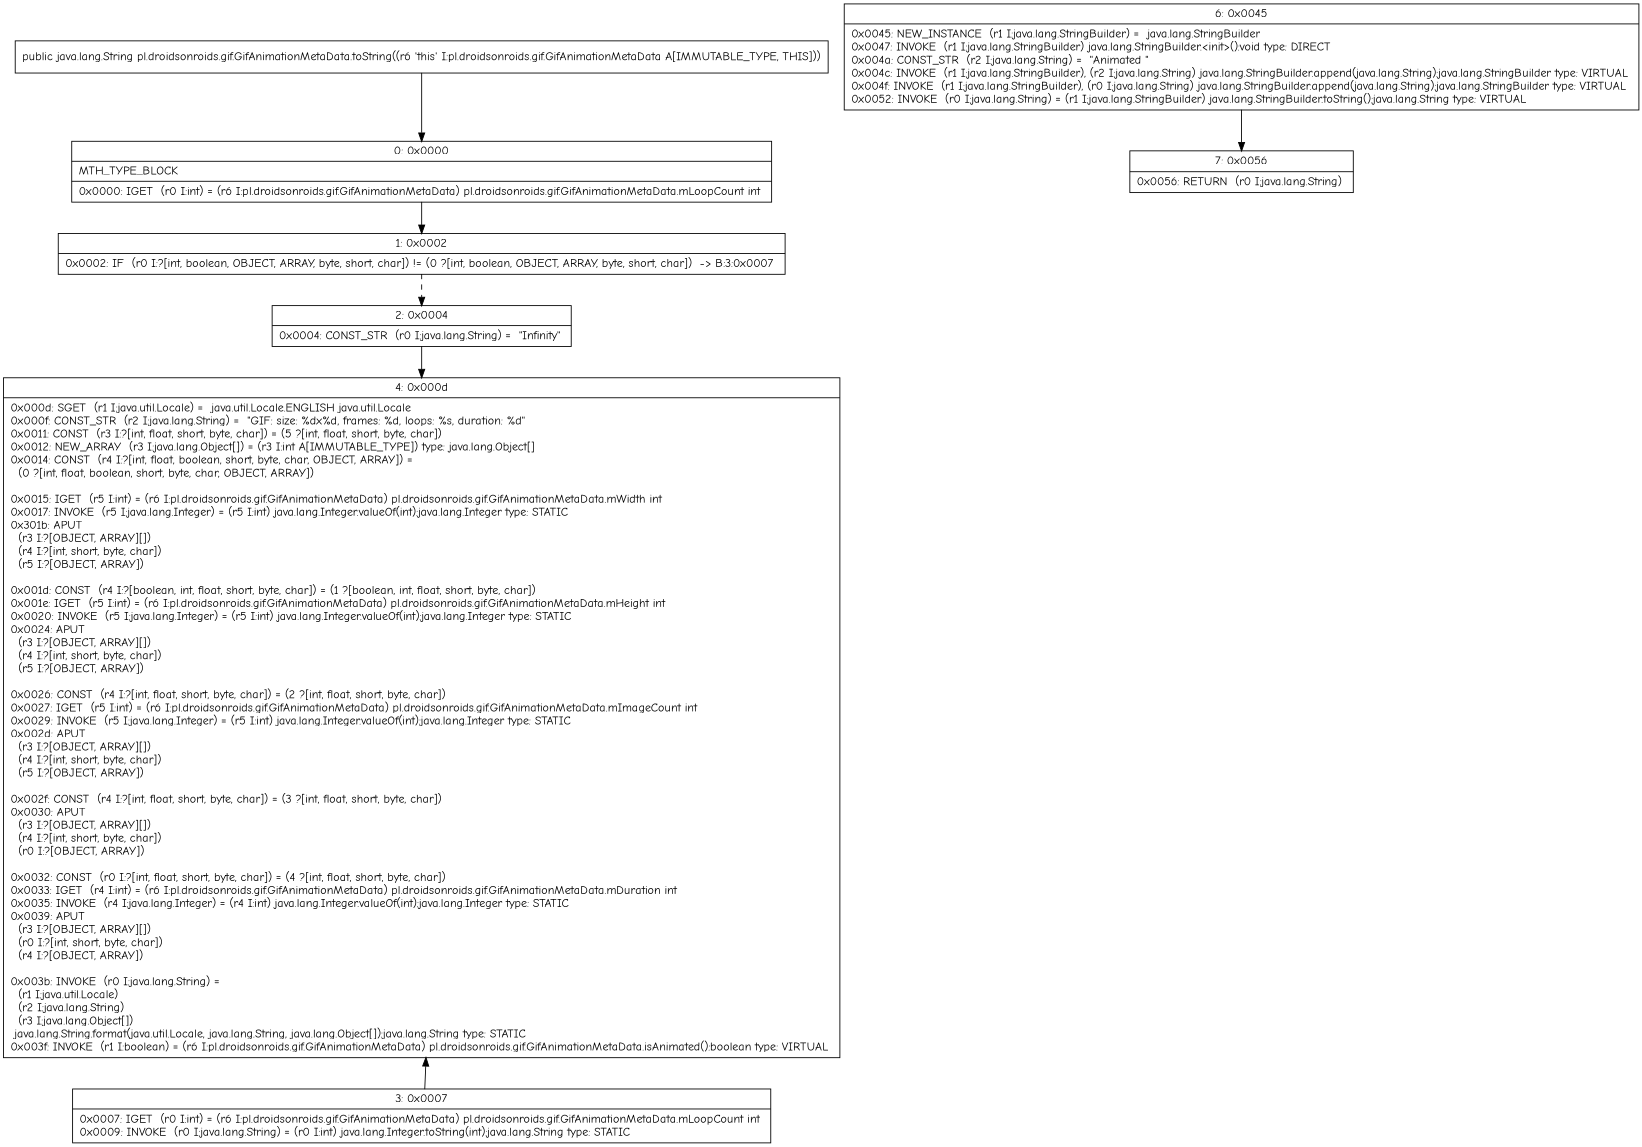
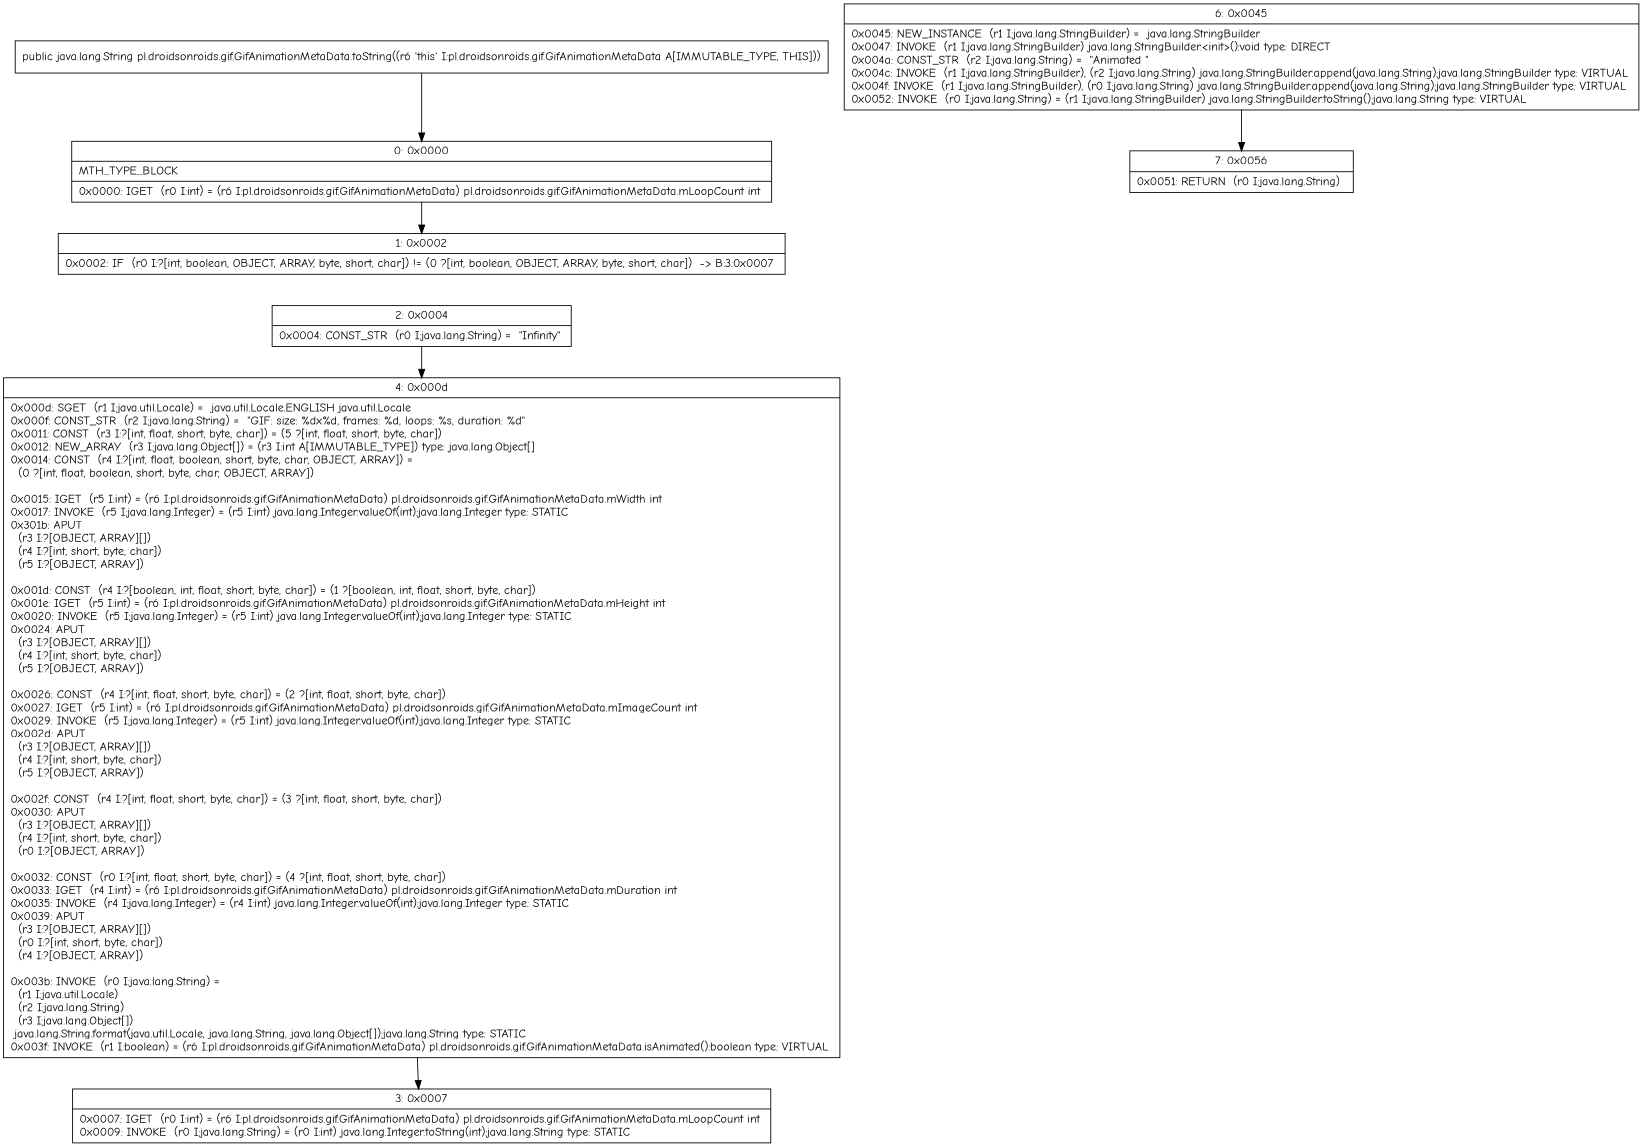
(1242, 182) -> (1240, 182)
(422, 286) -> none
(425, 1078) -> (418, 1069)
